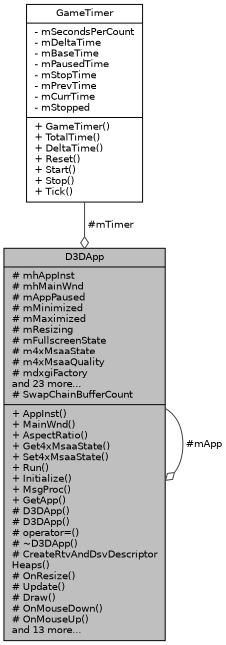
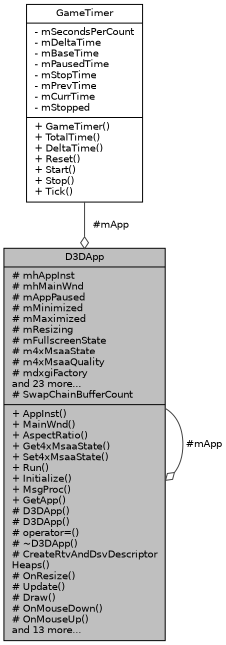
(109, 225) -> (109, 225)
